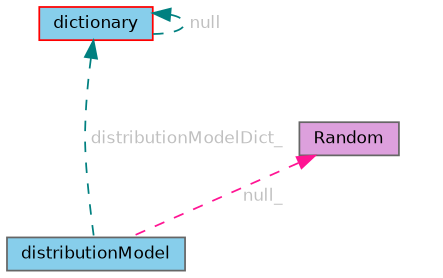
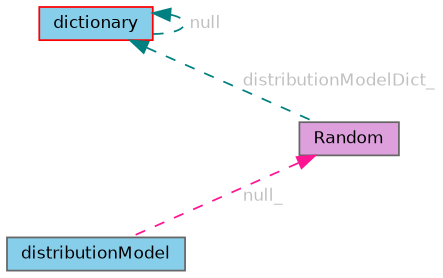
(85, 148) -> (231, 85)
